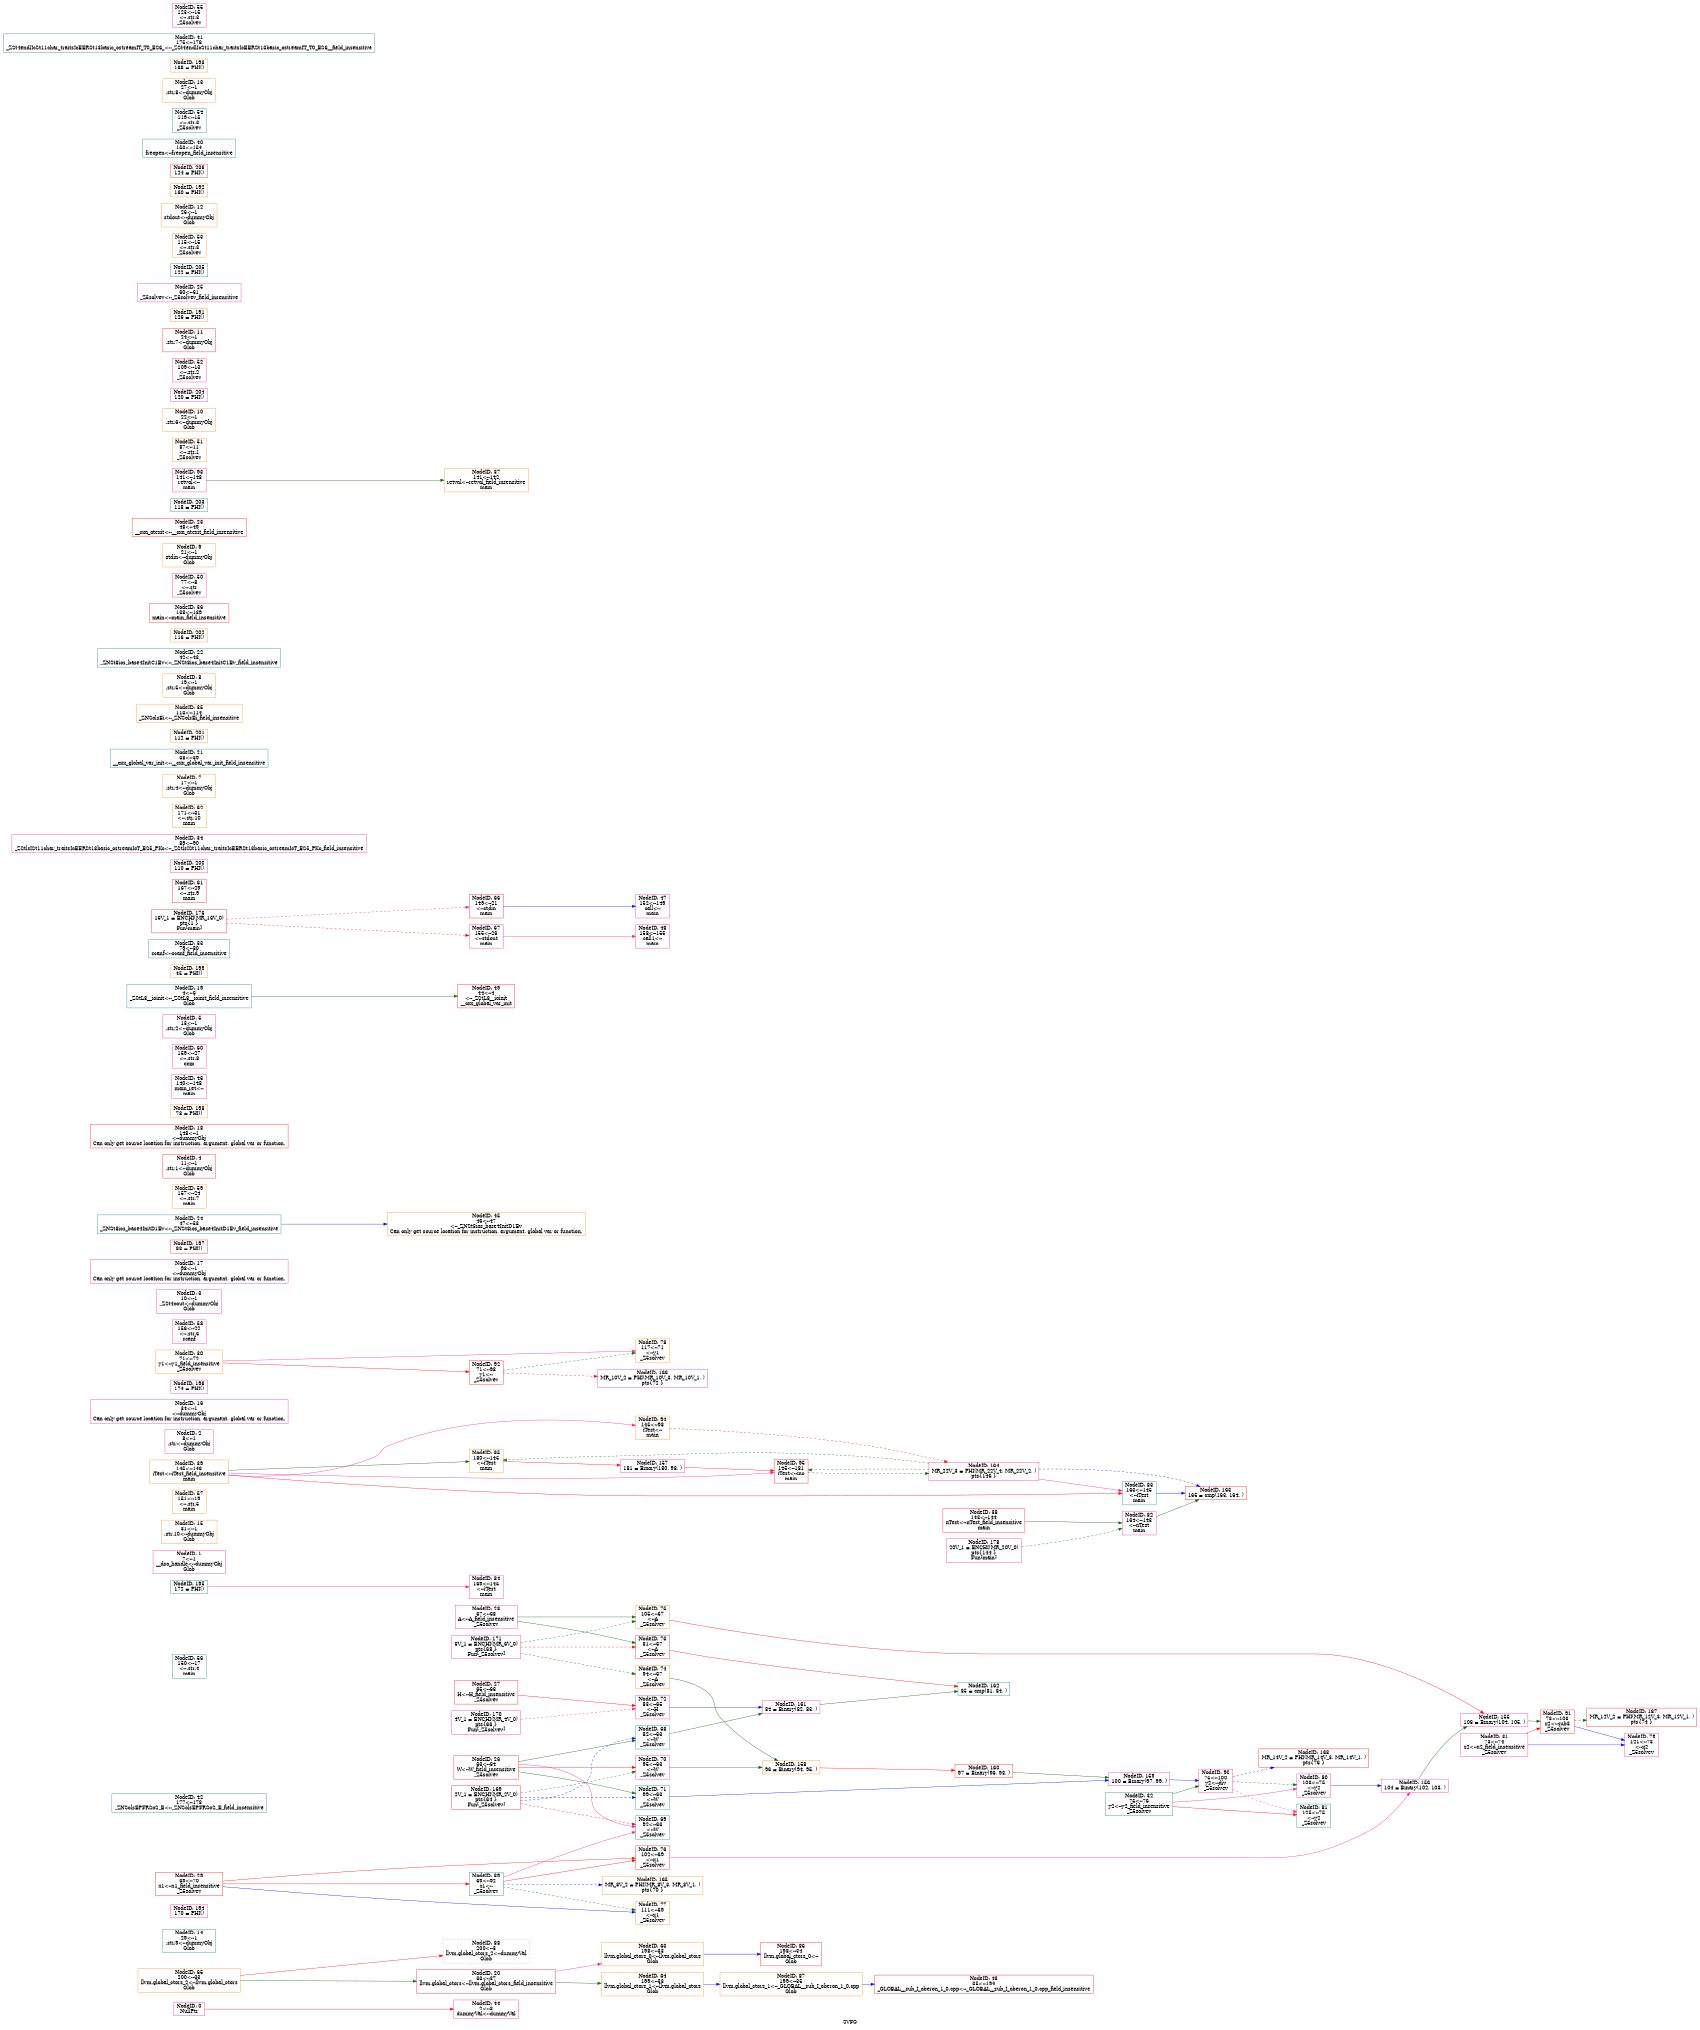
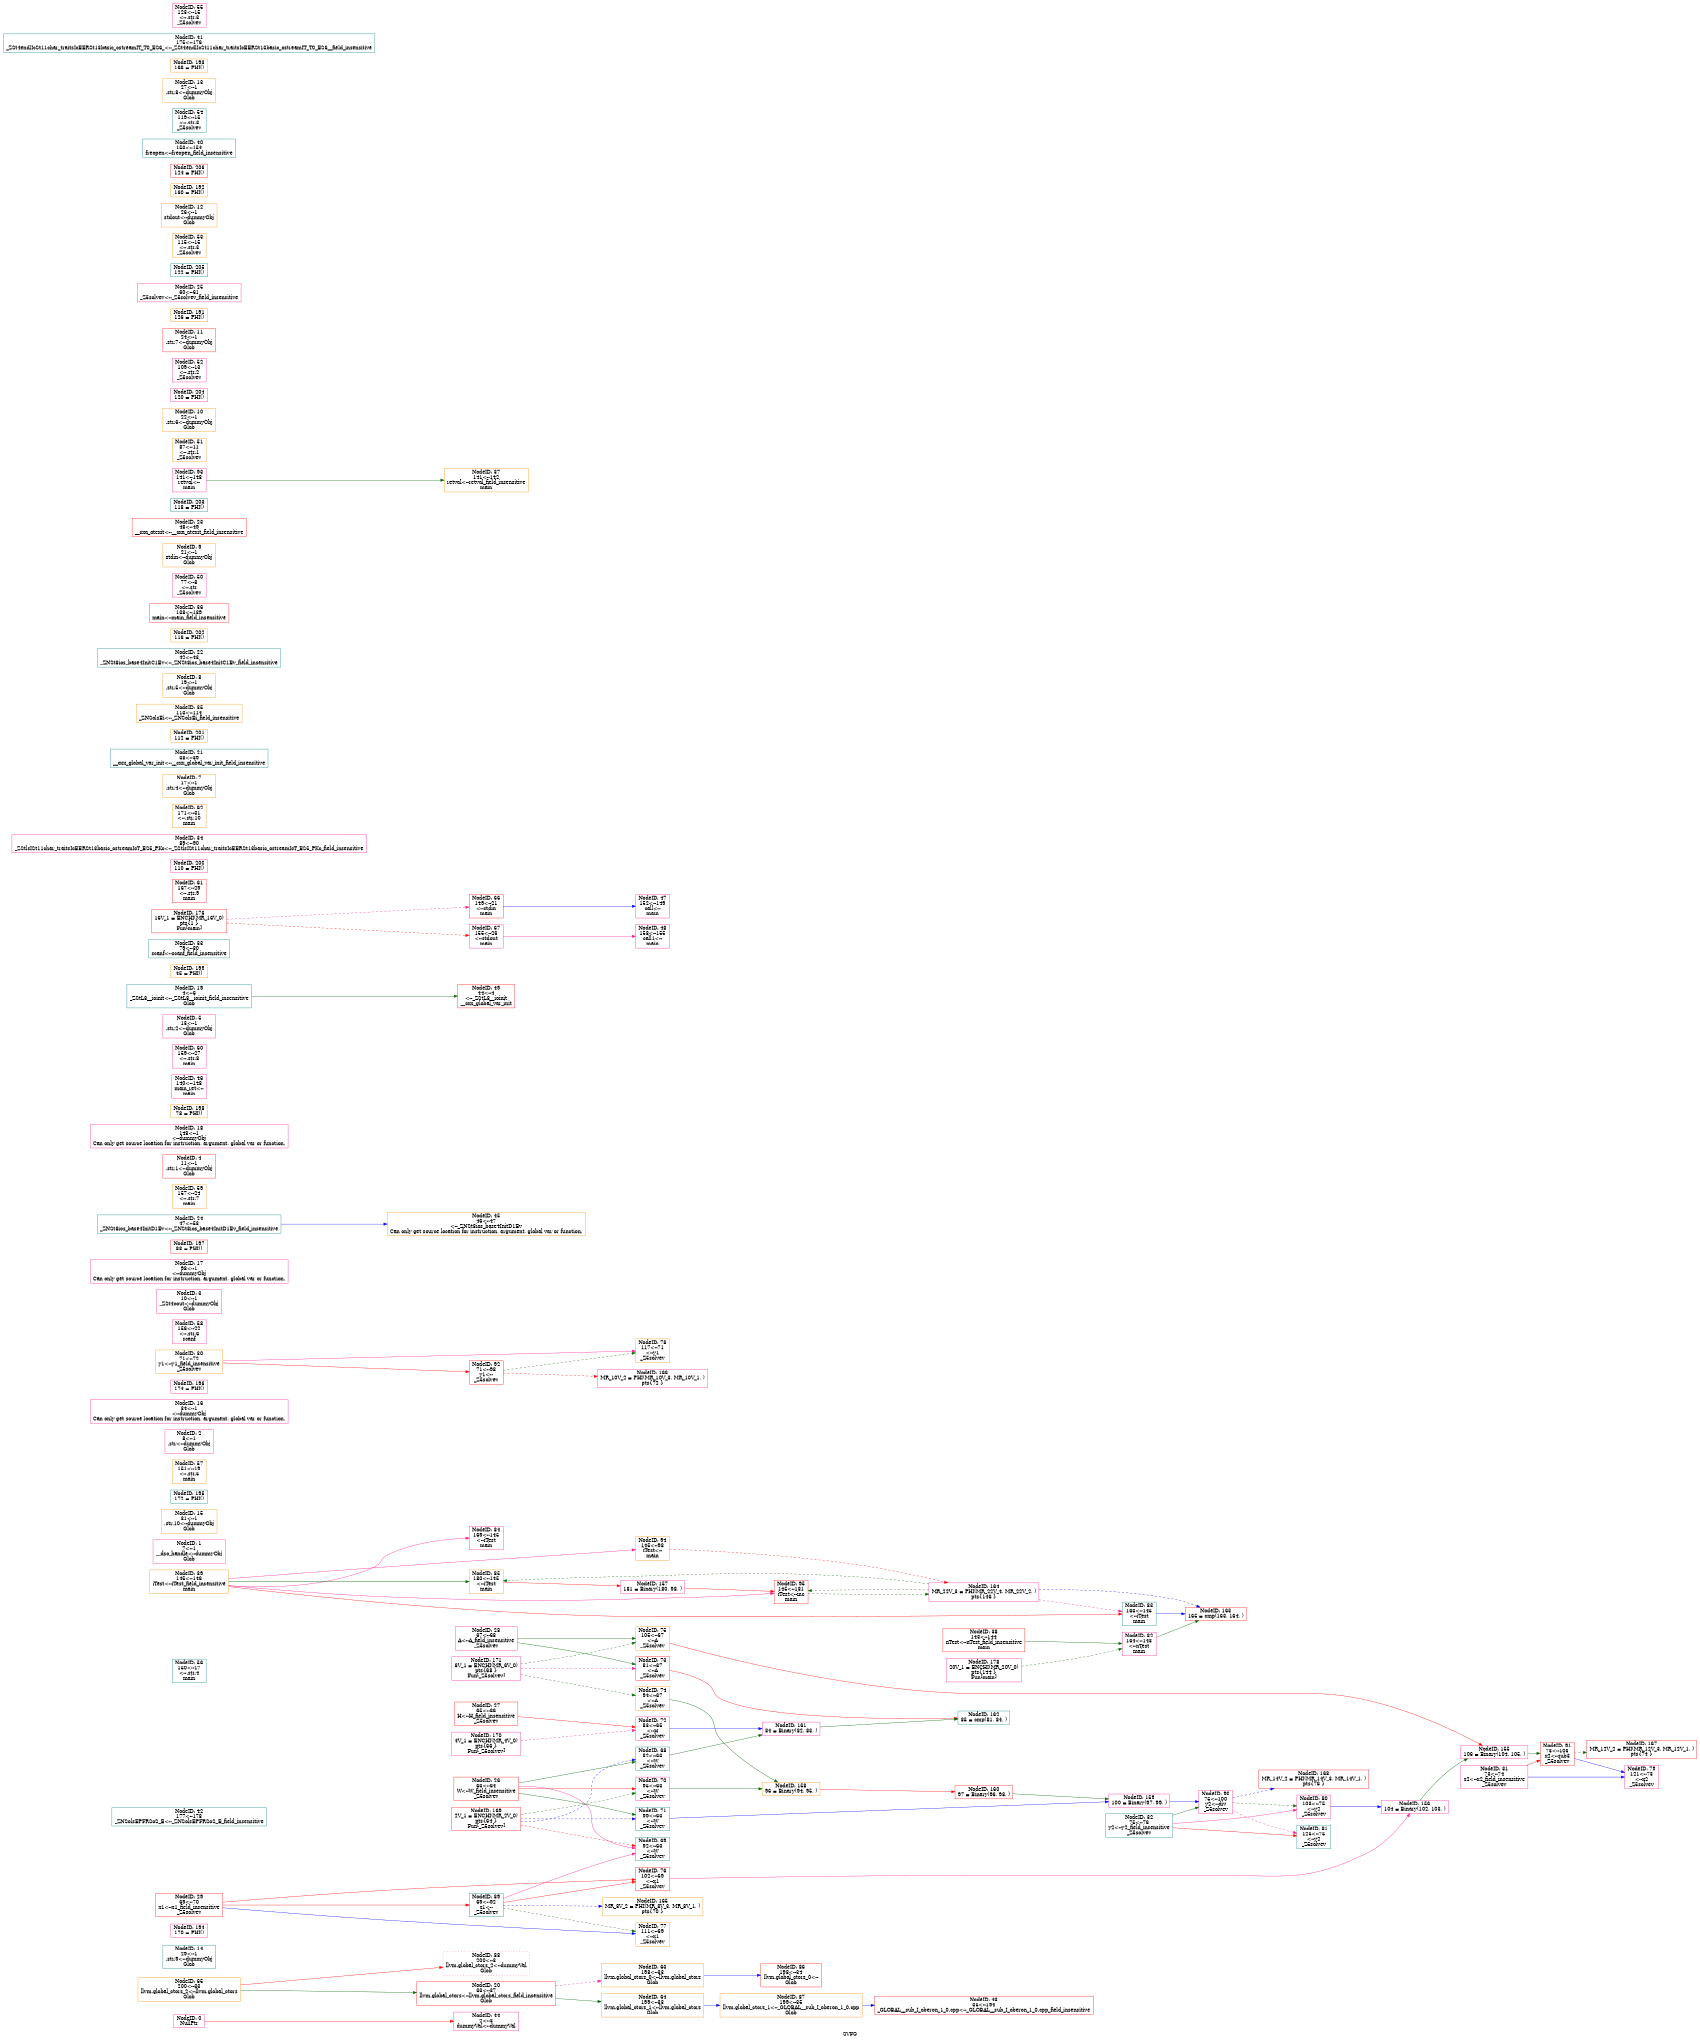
(189, 1064) -> (189, 1064)
(189, 1136) -> (189, 1136)
(1079, 1485) -> (1079, 1605)
(337, 1587) -> (351, 1575)
(576, 1647) -> (576, 1668)
(577, 1968) -> (577, 1984)
